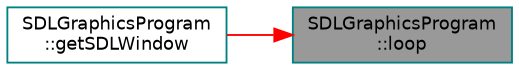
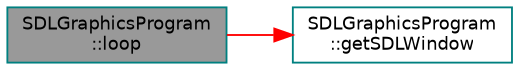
(250, 35) -> (250, 35)
